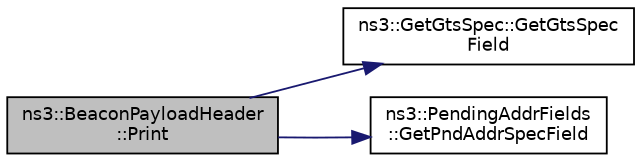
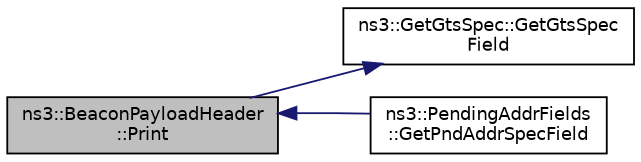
(315, 138) -> (334, 113)
